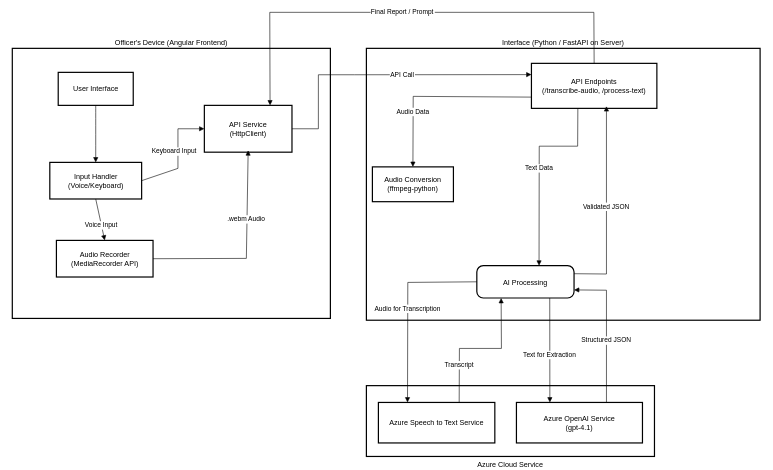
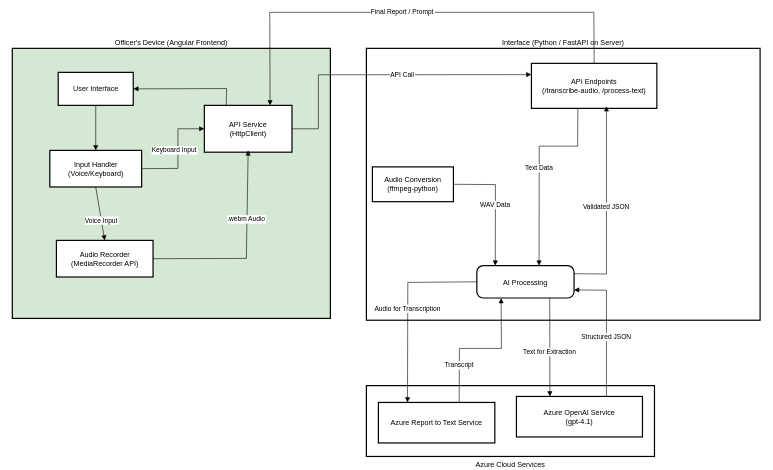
none -> (190, 89)
(436, 96) -> none
(96, 181) -> (96, 169)
(171, 183) -> (171, 183)
none -> (495, 191)
(437, 423) -> (437, 423)
(579, 423) -> (579, 417)
(510, 465) -> (510, 465)
